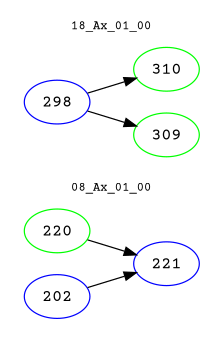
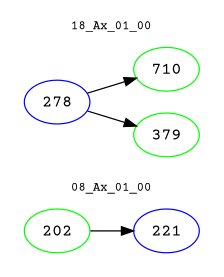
(166, 69) -> (166, 69)
(57, 102) -> (57, 102)
(166, 135) -> (166, 135)
(57, 231) -> none
(57, 297) -> (57, 231)
